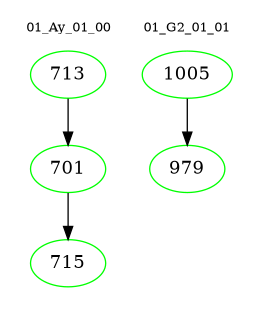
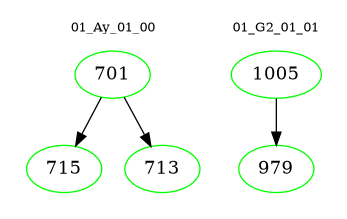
(68, 115) -> (134, 116)
